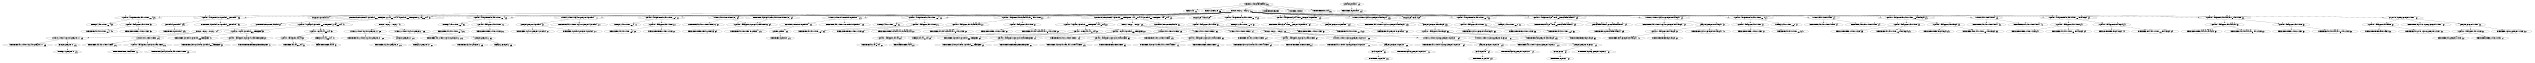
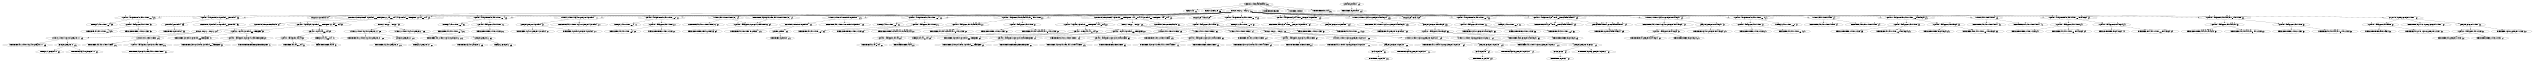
none -> (84, 52)
(125, 52) -> none
